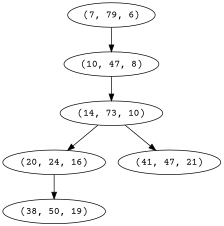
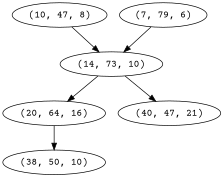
(111, 36) -> (140, 37)
(54, 162) -> (54, 113)
(169, 162) -> (169, 113)
(54, 211) -> (54, 162)
